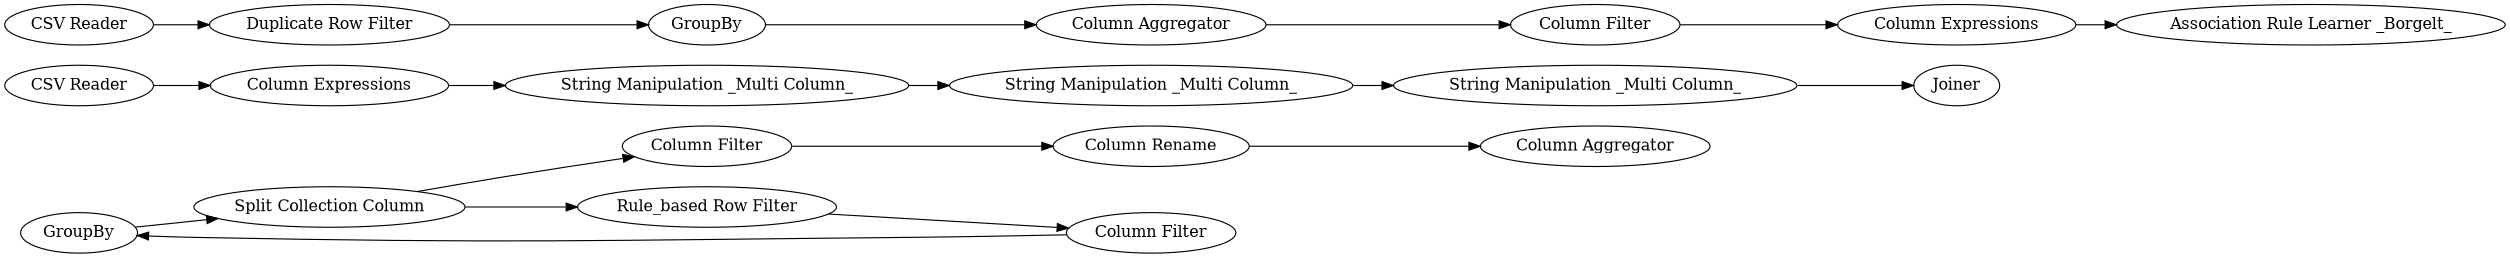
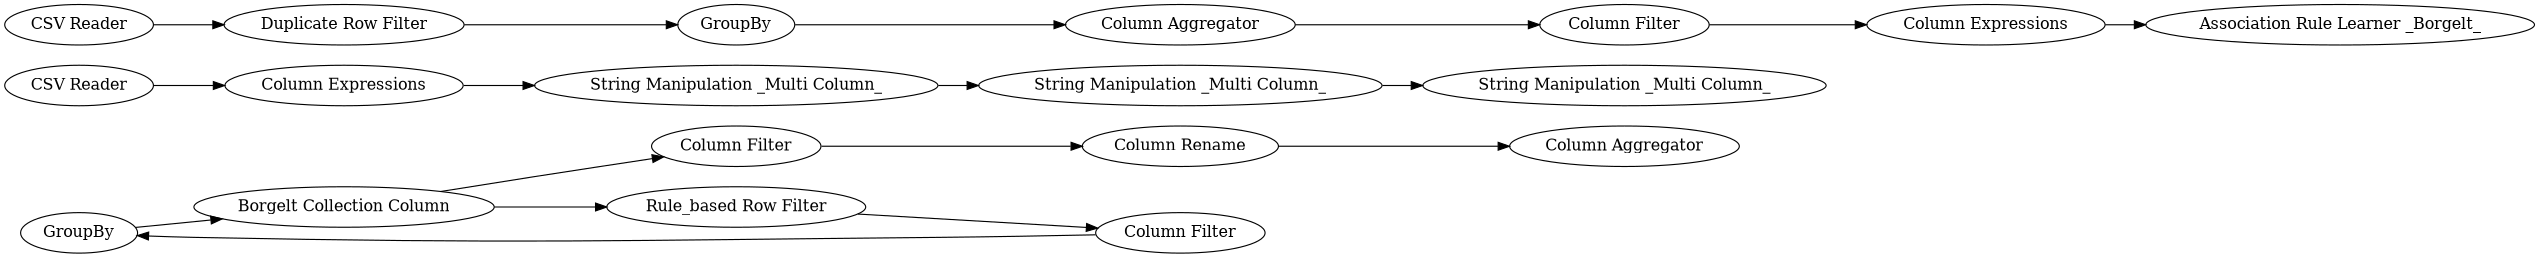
(1957, 86) -> none
(329, 207) -> (344, 207)
